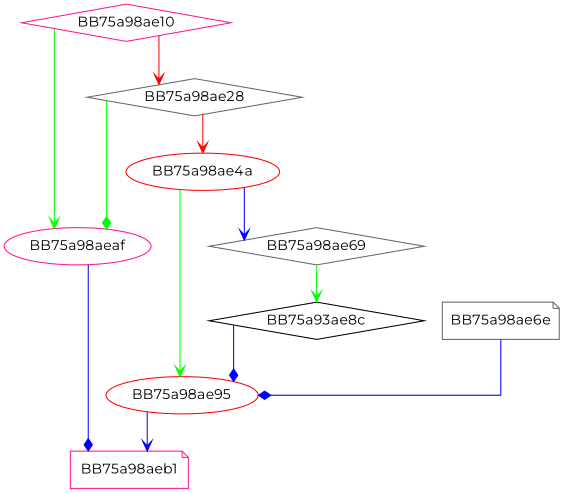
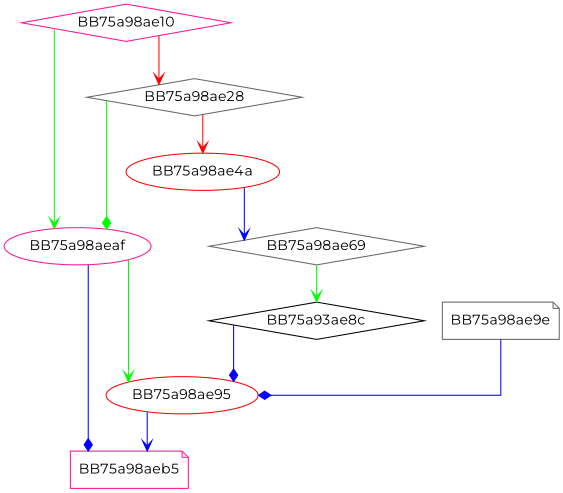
(180, 278) -> (129, 316)
(501, 321) -> (501, 321)
(129, 470) -> (129, 470)
